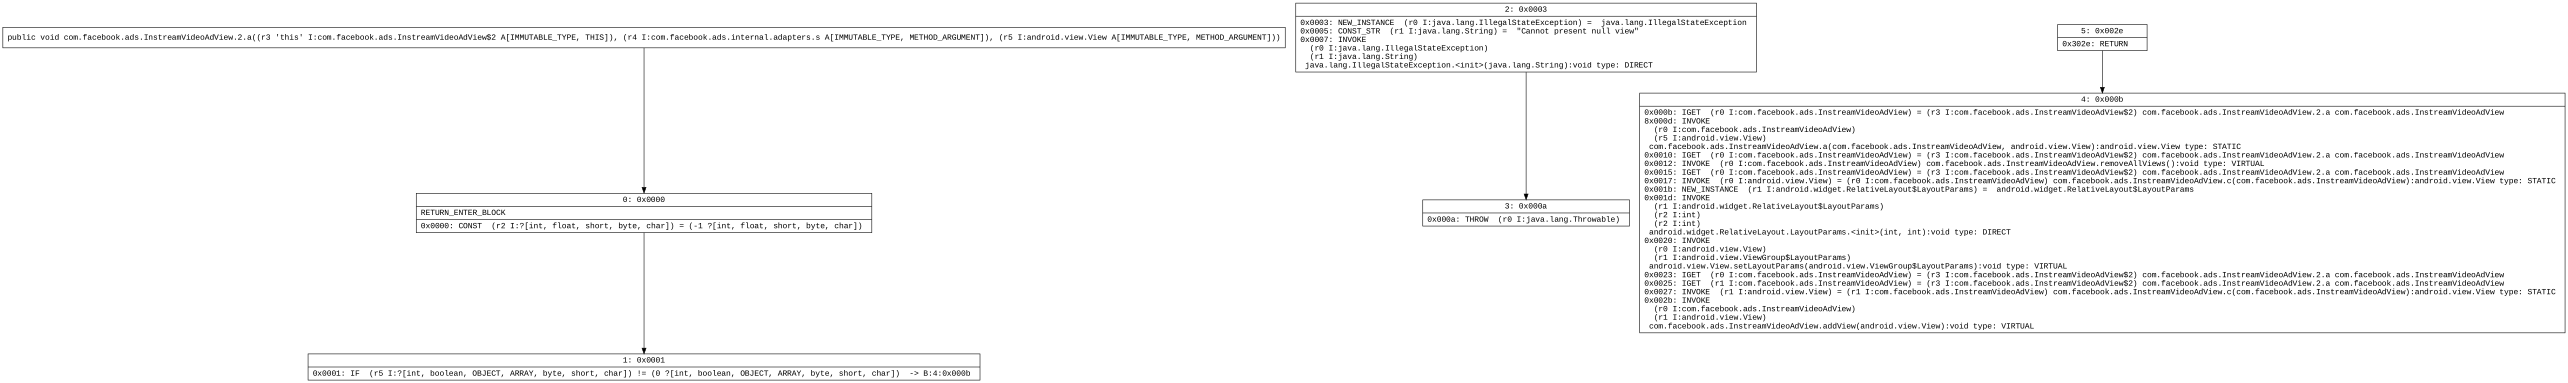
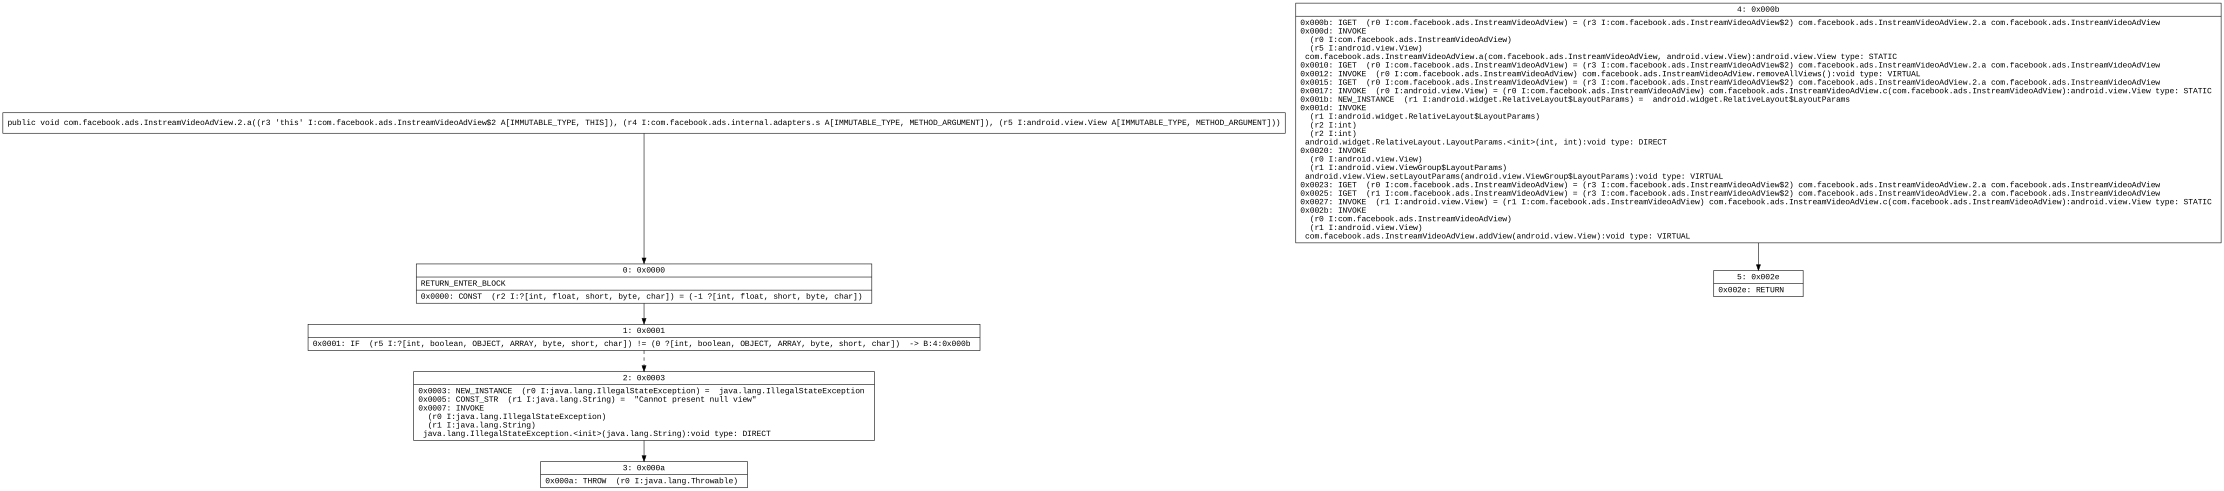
(2102, 44) -> (1758, 290)
(2102, 69) -> (1758, 254)
(1682, 121) -> (1338, 31)
none -> (644, 358)
